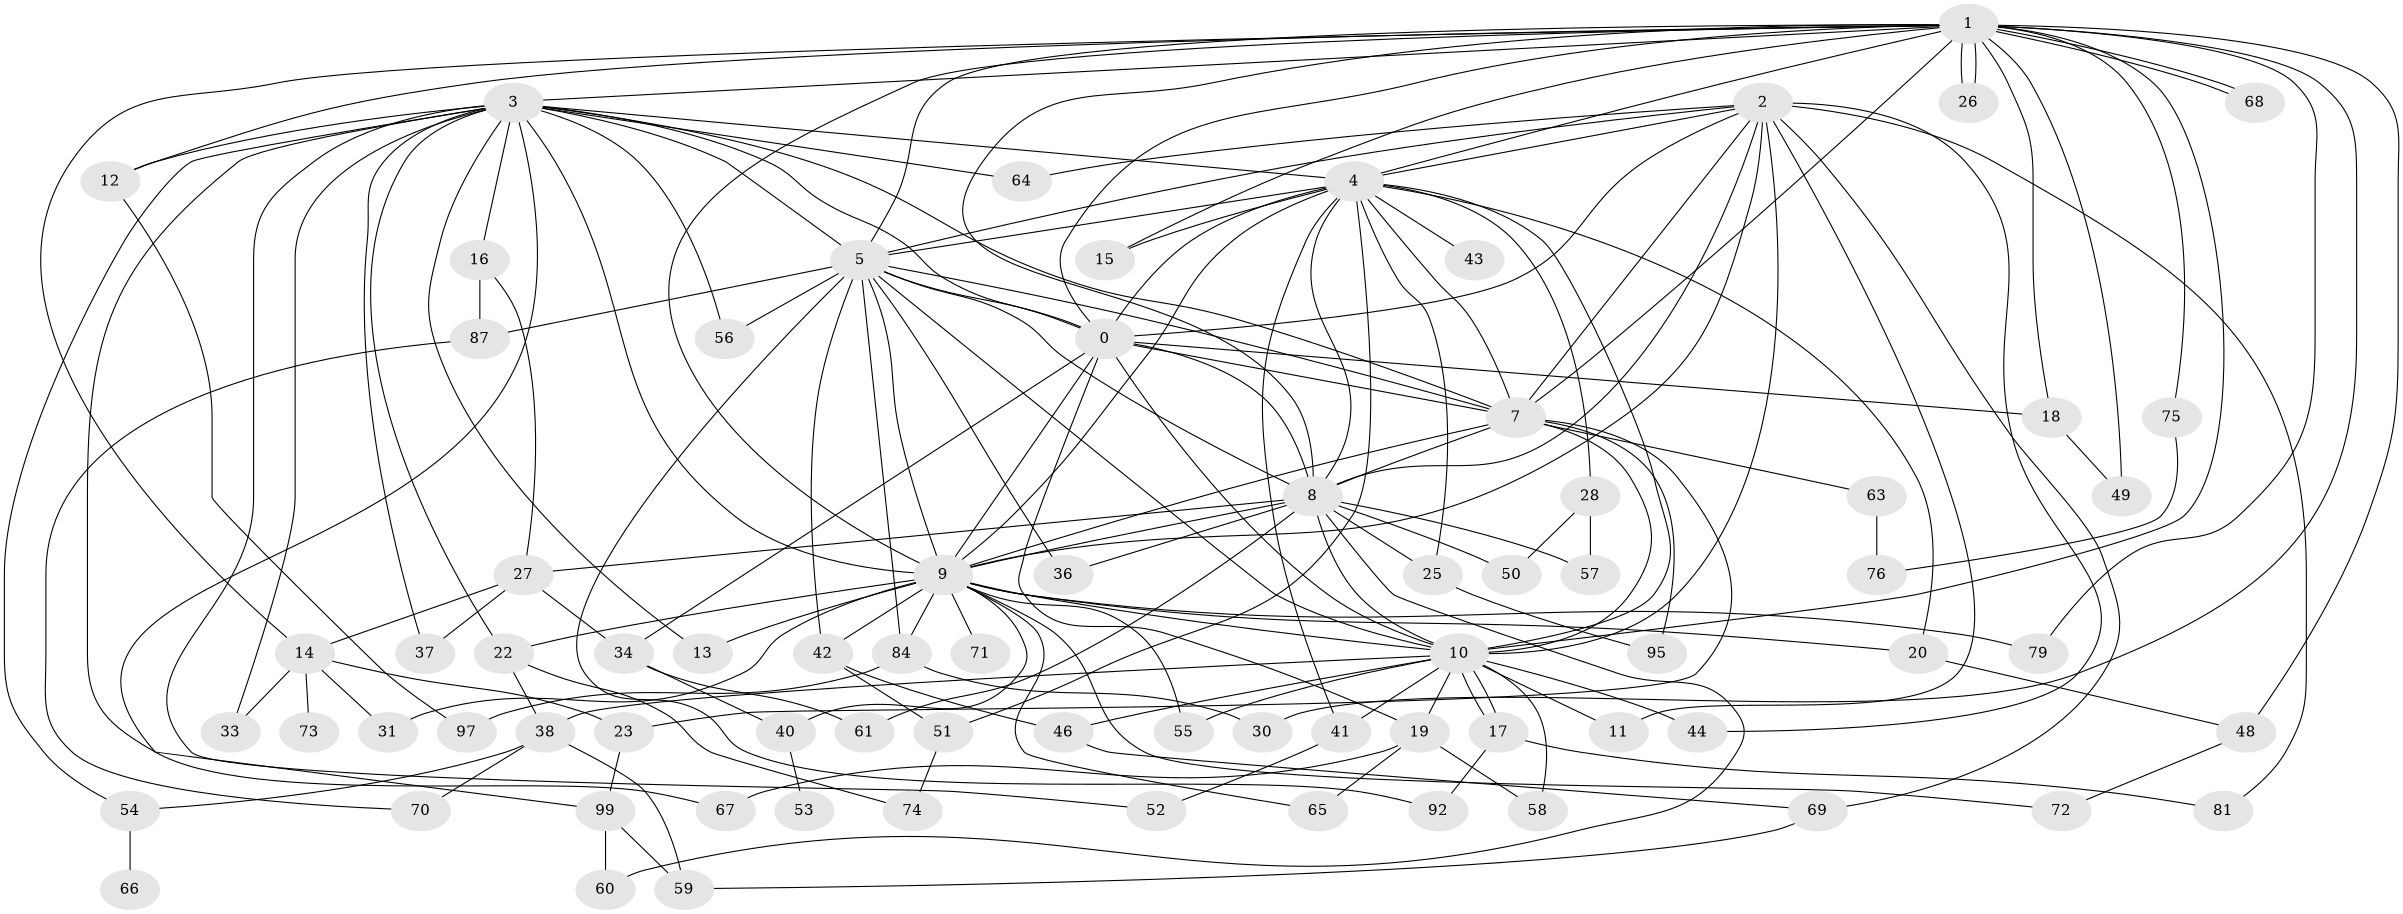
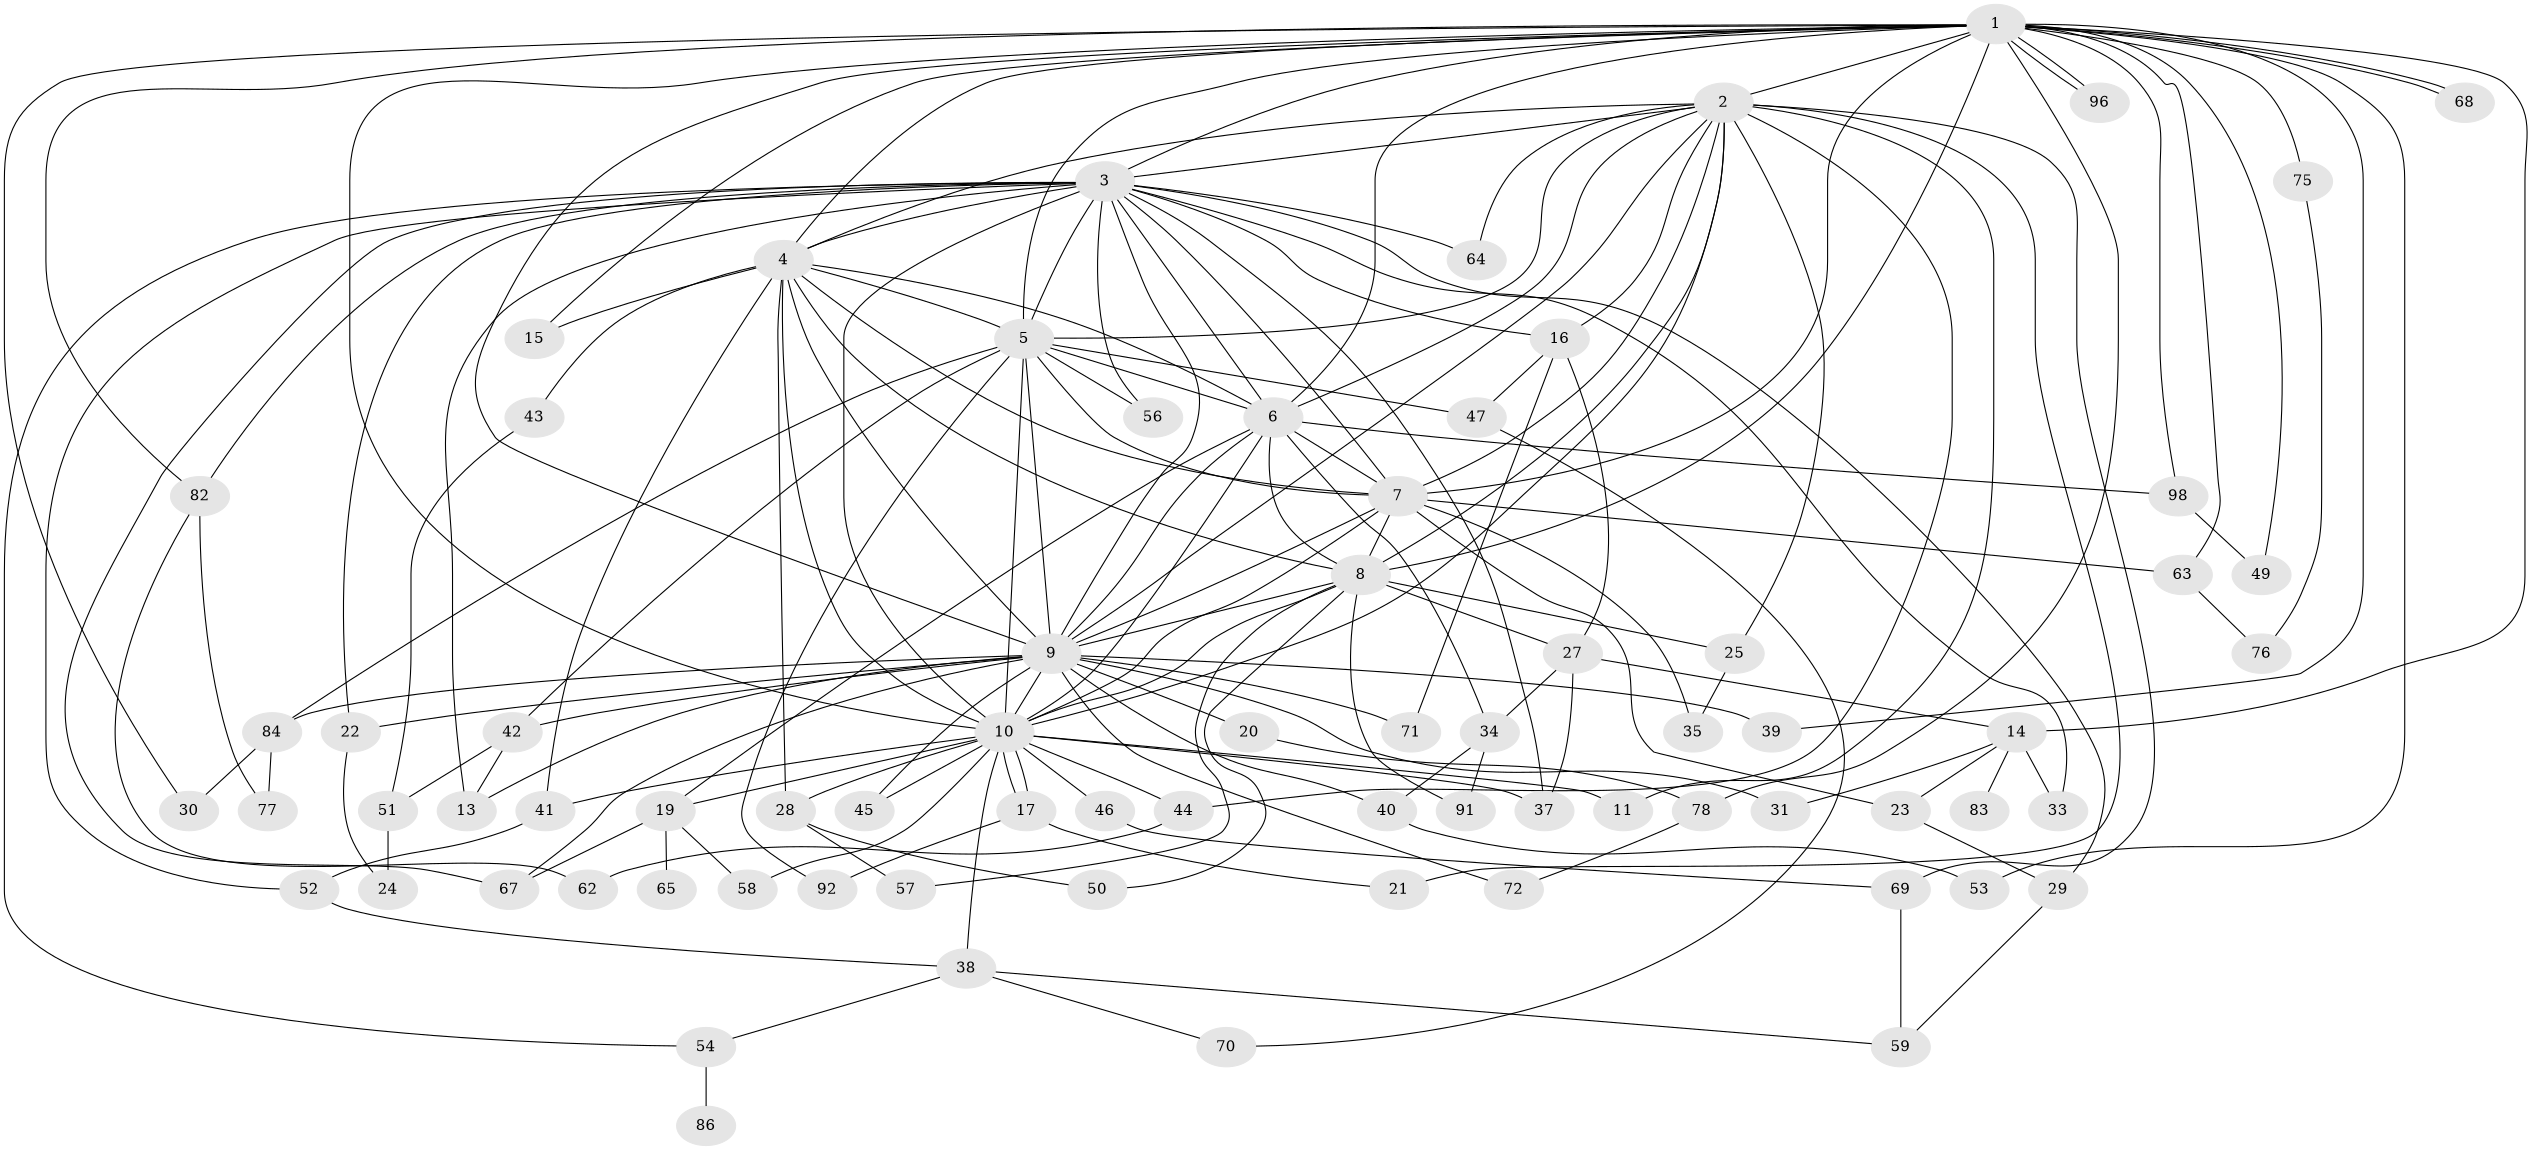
none -> (1860, 63)
(1969, 103) -> (2100, 103)
none -> (1414, 142)
(110, 181) -> (200, 496)
none -> (1661, 234)
none -> (2200, 241)
(1752, 315) -> none
(480, 339) -> (1477, 418)
(1105, 339) -> (1273, 418)
(1440, 358) -> (1824, 376)
(1078, 367) -> none
(2052, 418) -> (2178, 496)
none -> (844, 428)
none -> (2405, 470)
none -> (1475, 562)
(1313, 565) -> (411, 592)
(1064, 575) -> none
(1657, 654) -> (1693, 732)
(2039, 654) -> (1772, 732)
(522, 689) -> (633, 946)
(930, 696) -> (490, 771)
(309, 732) -> (1980, 811)
(467, 732) -> (268, 811)
(865, 732) -> (1466, 811)
(1184, 732) -> (865, 811)
(2246, 732) -> (1702, 811)
(1052, 761) -> (758, 730)
none -> (1279, 761)
none -> (892, 767)
(606, 811) -> (2058, 890)
(913, 811) -> (388, 890)
(2223, 811) -> (1399, 890)
(130, 890) -> (706, 1126)
none -> (588, 890)
(606, 890) -> none
